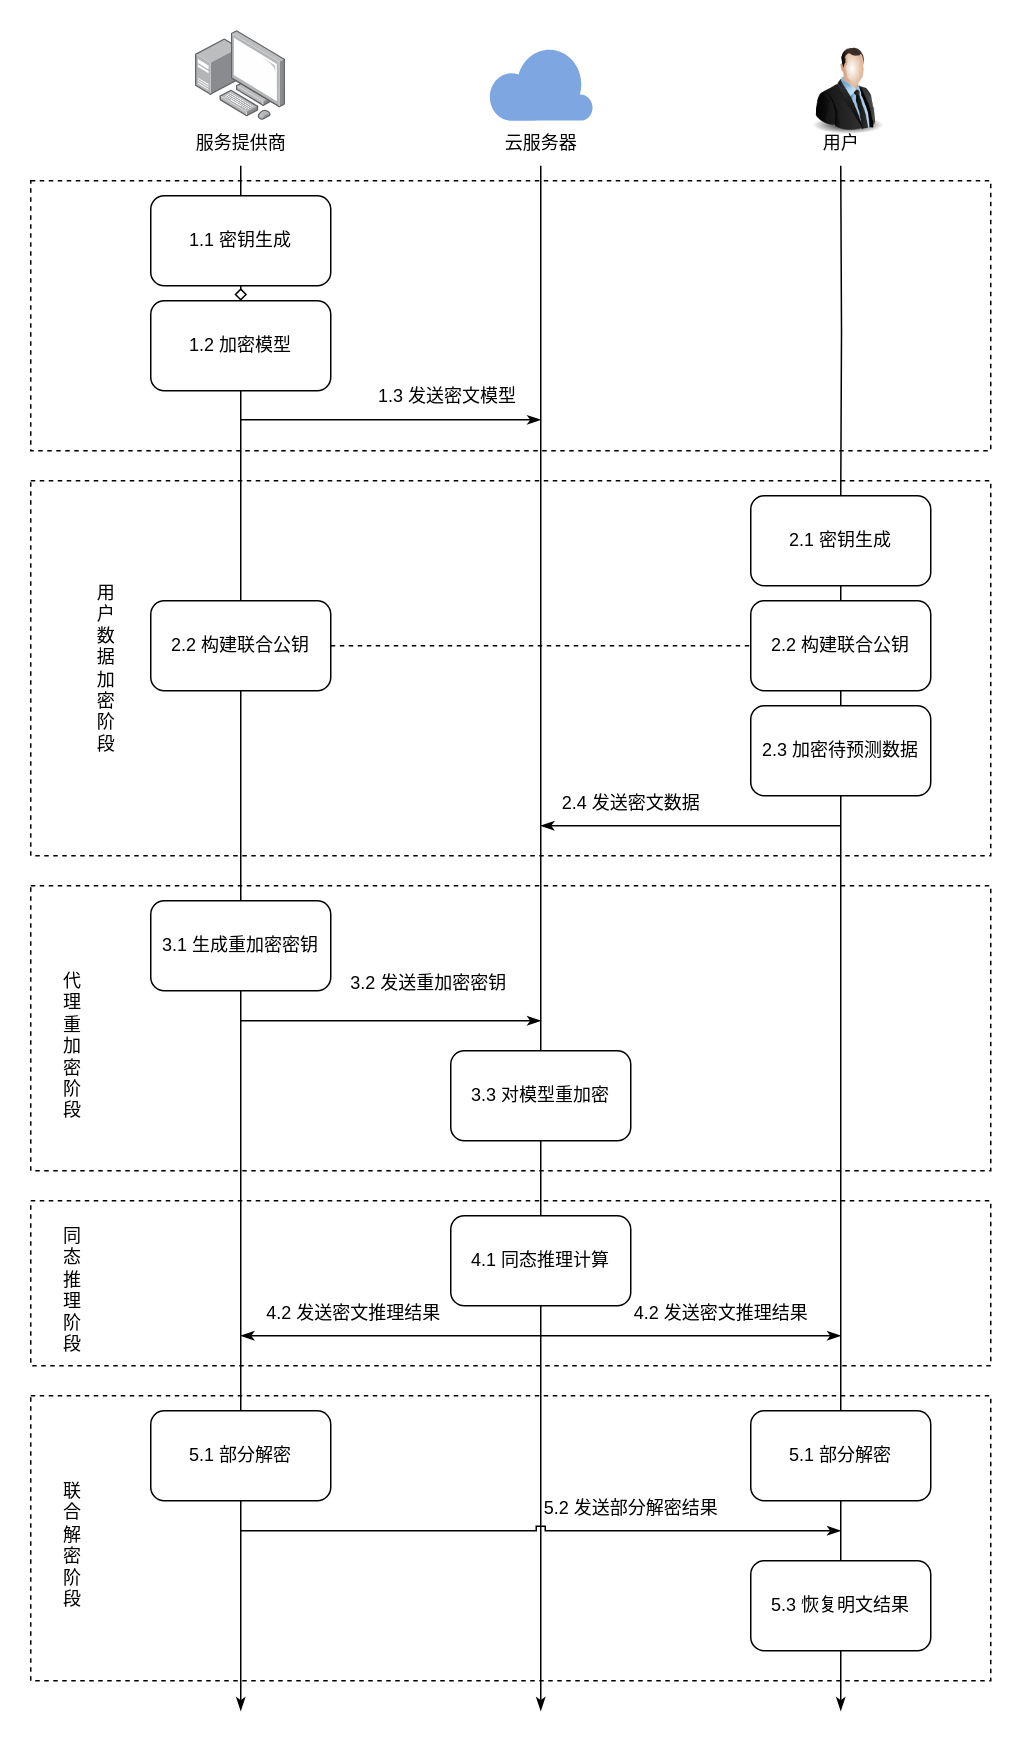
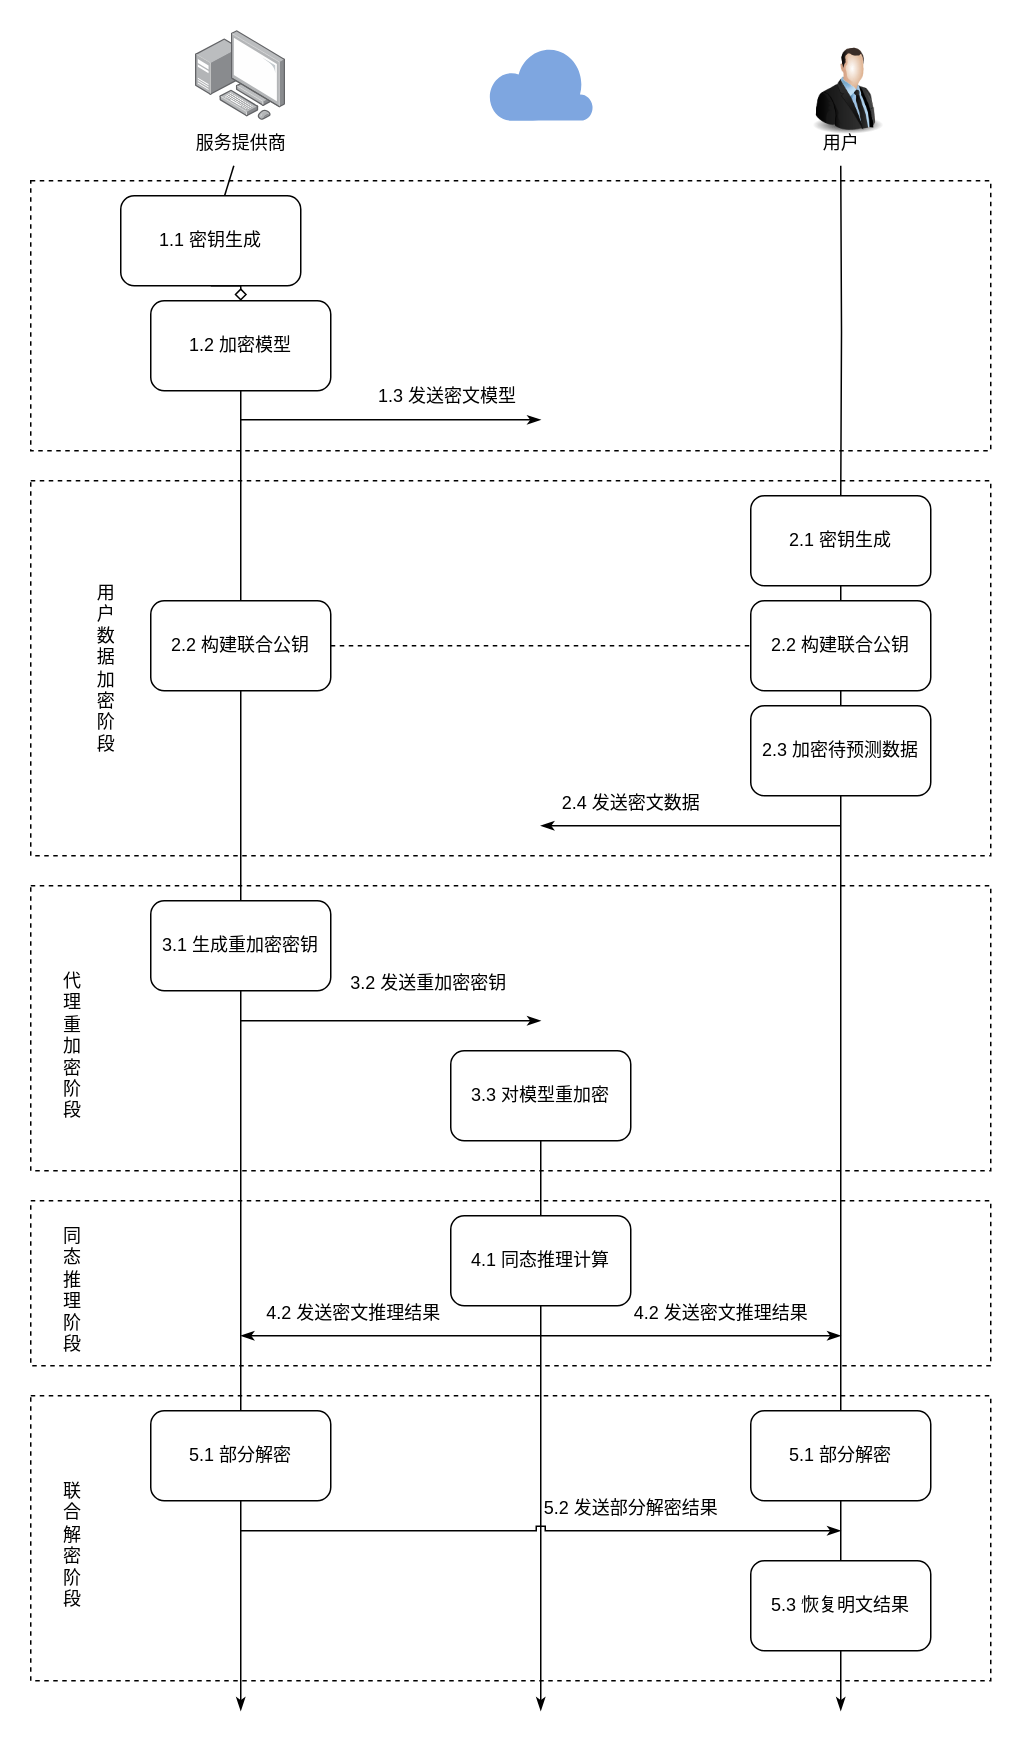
(541, 143) -> none
(241, 241) -> (211, 241)
(541, 609) -> none
